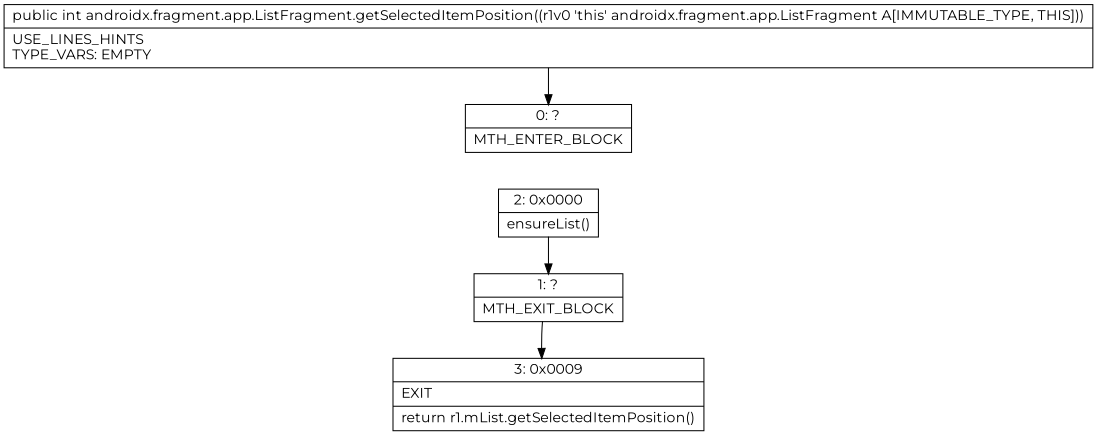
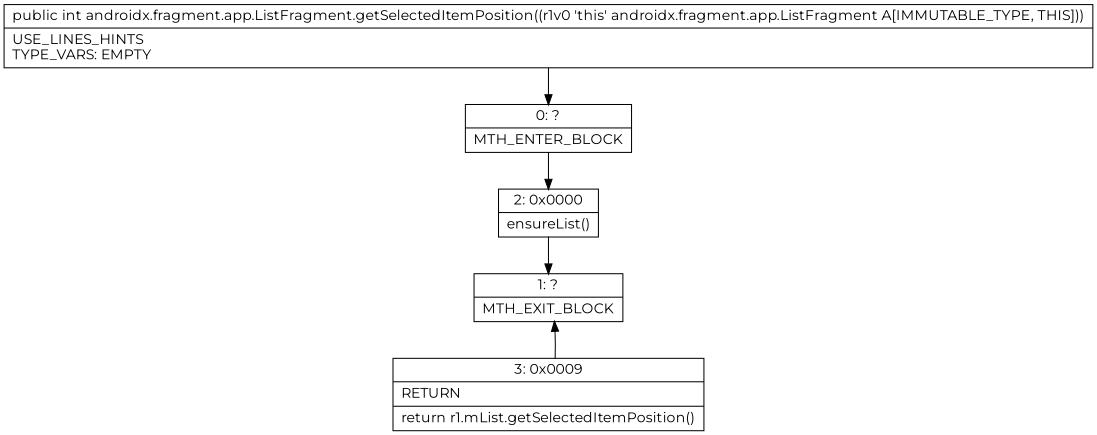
none -> (548, 166)
(542, 335) -> (555, 345)
(417, 394) -> (431, 394)
